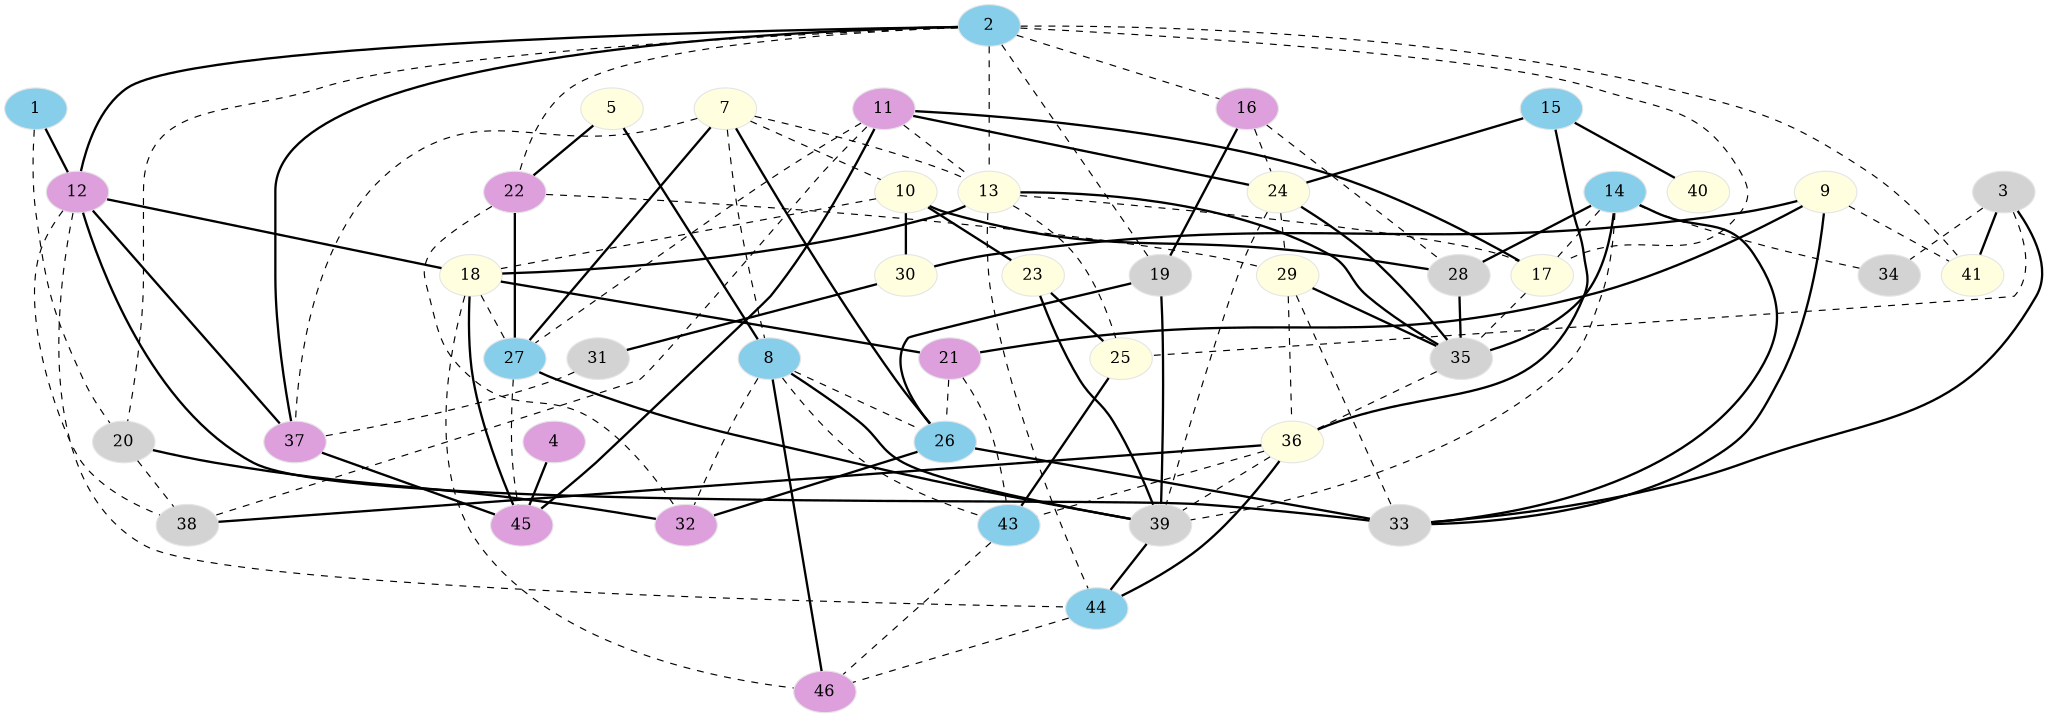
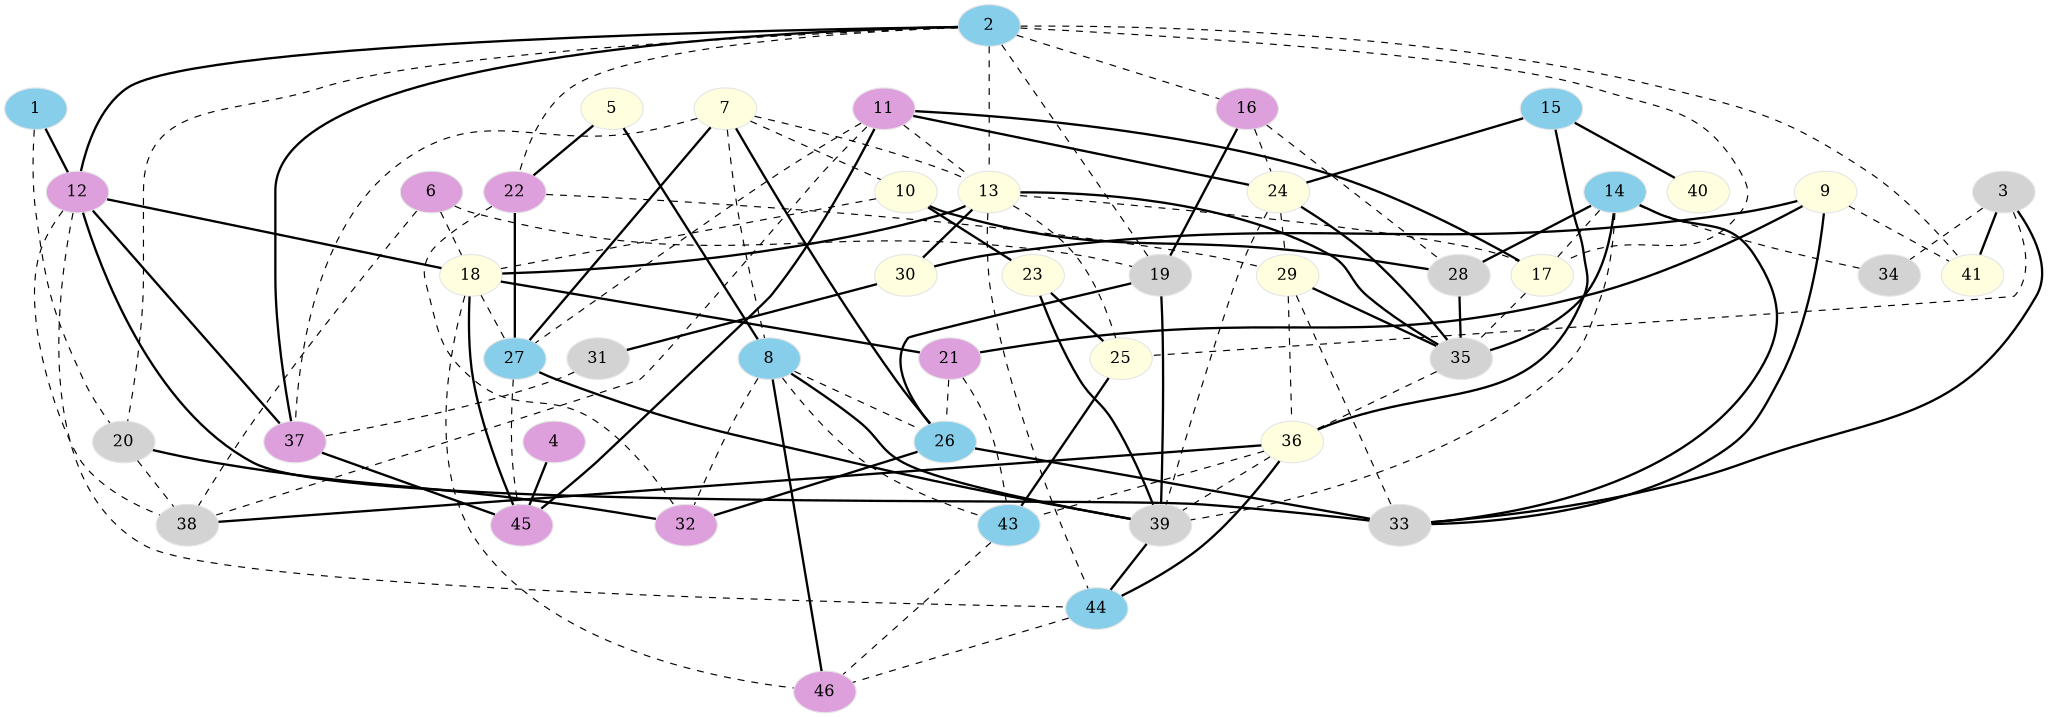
none -> (432, 192)
(906, 234) -> (948, 234)
